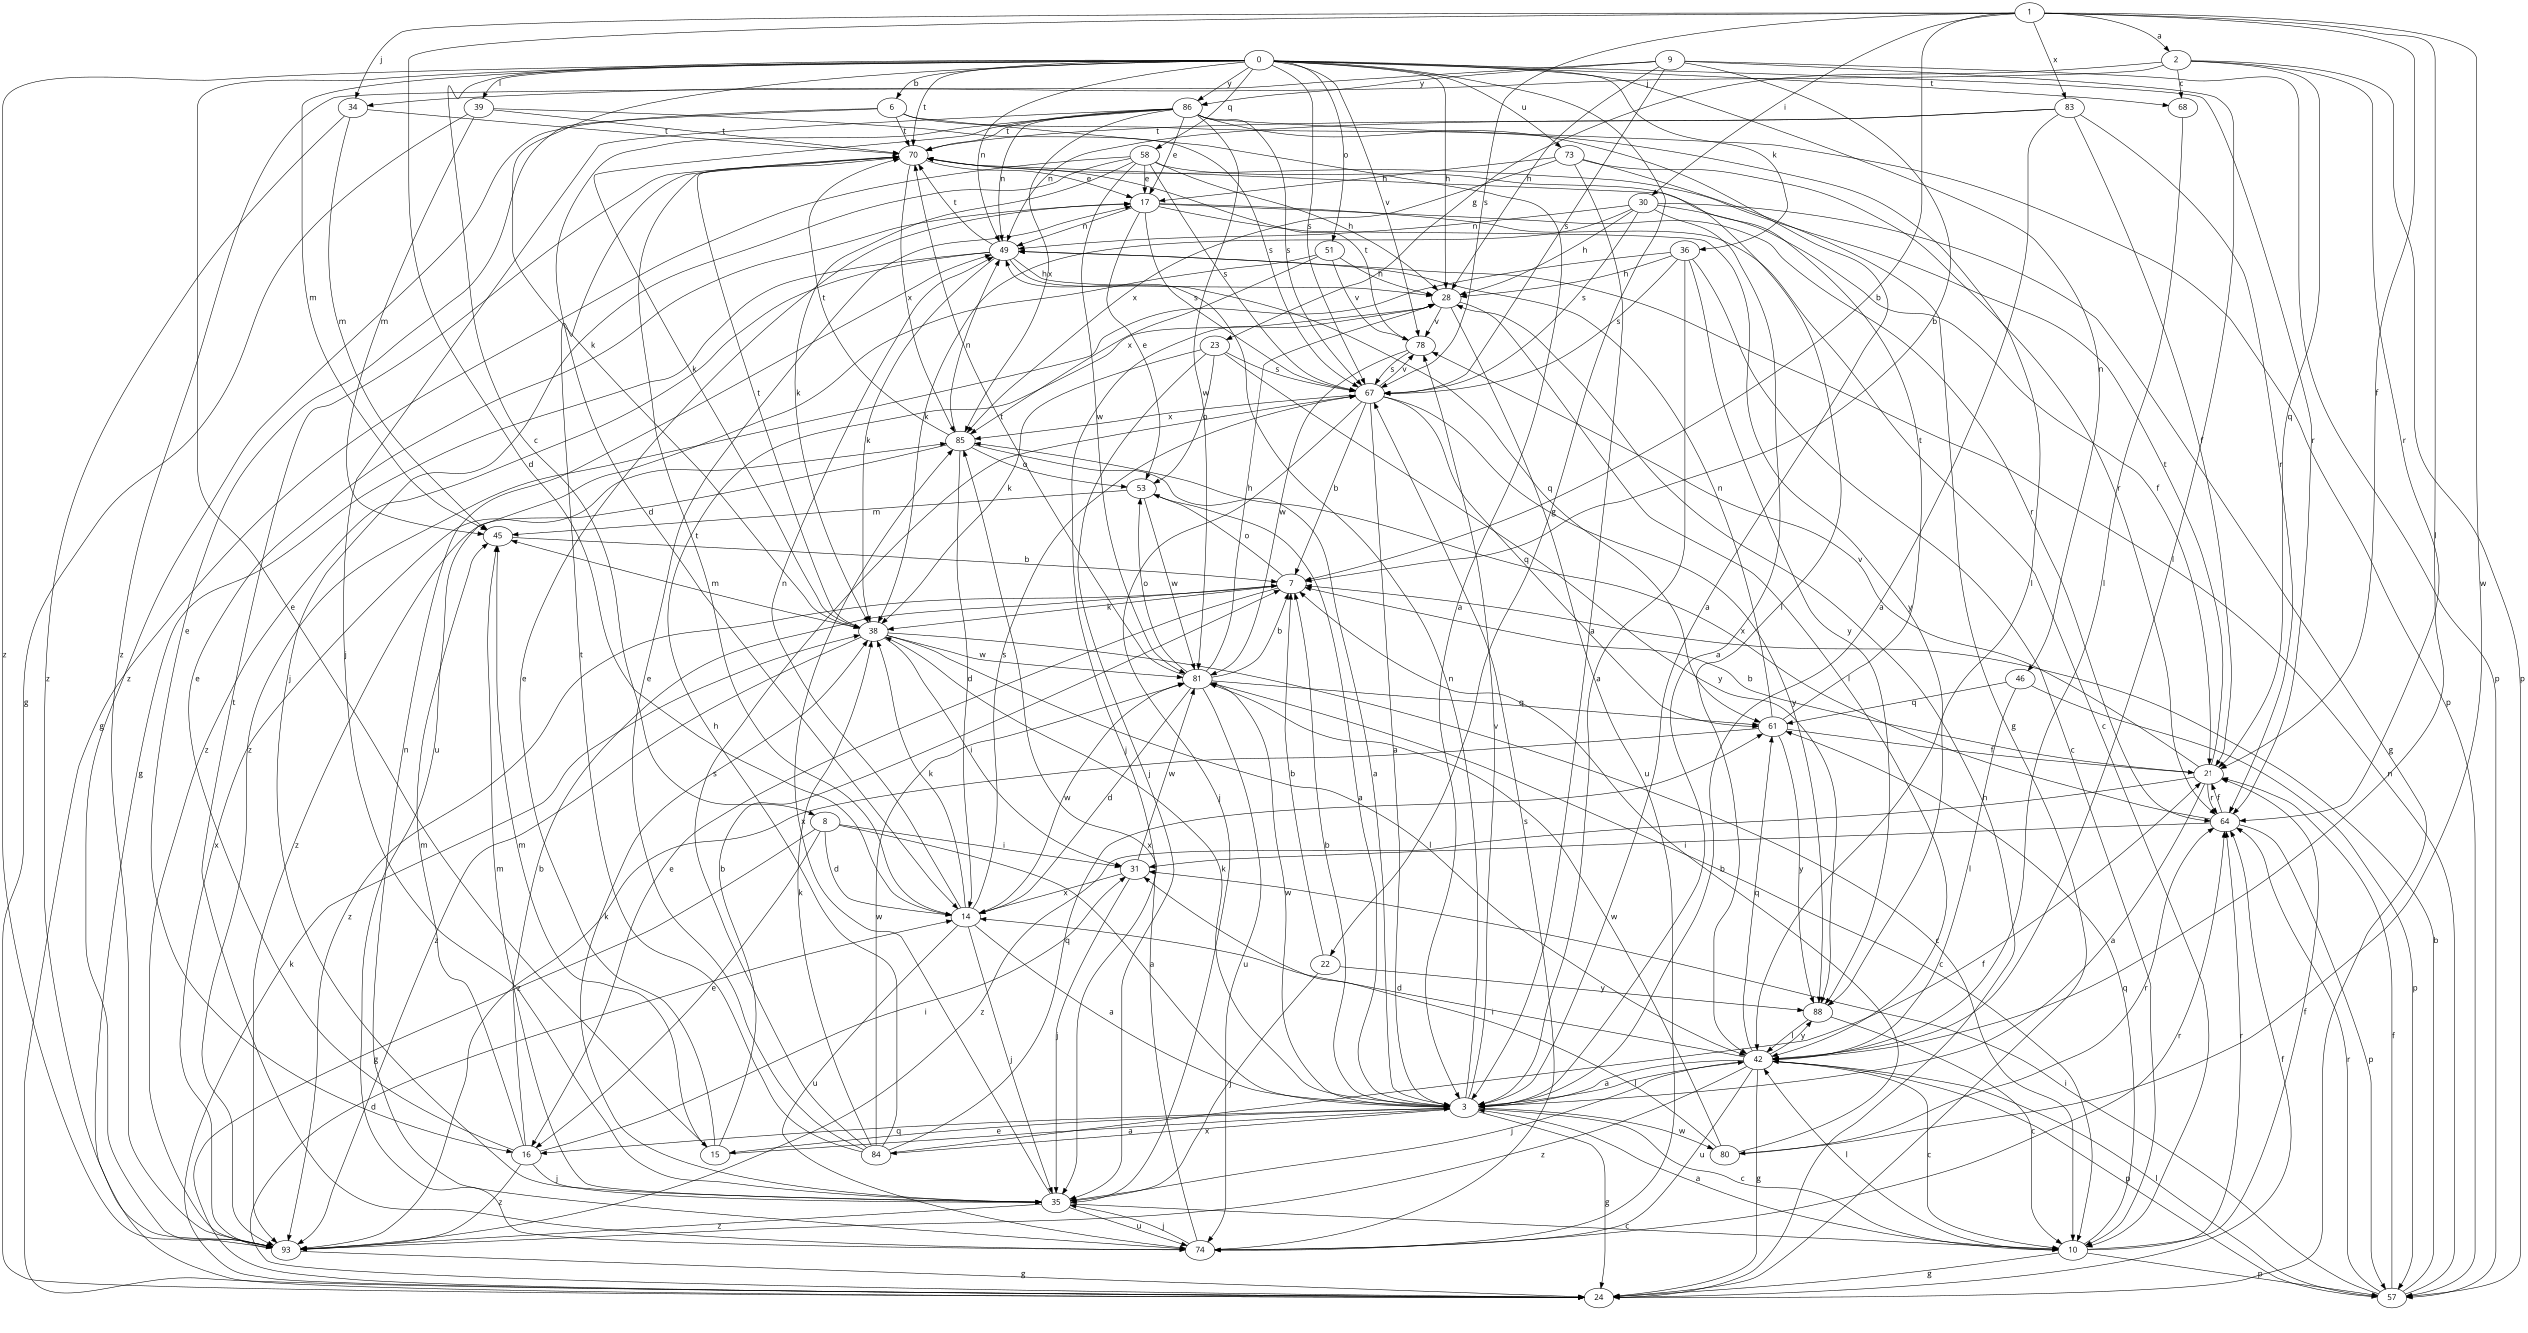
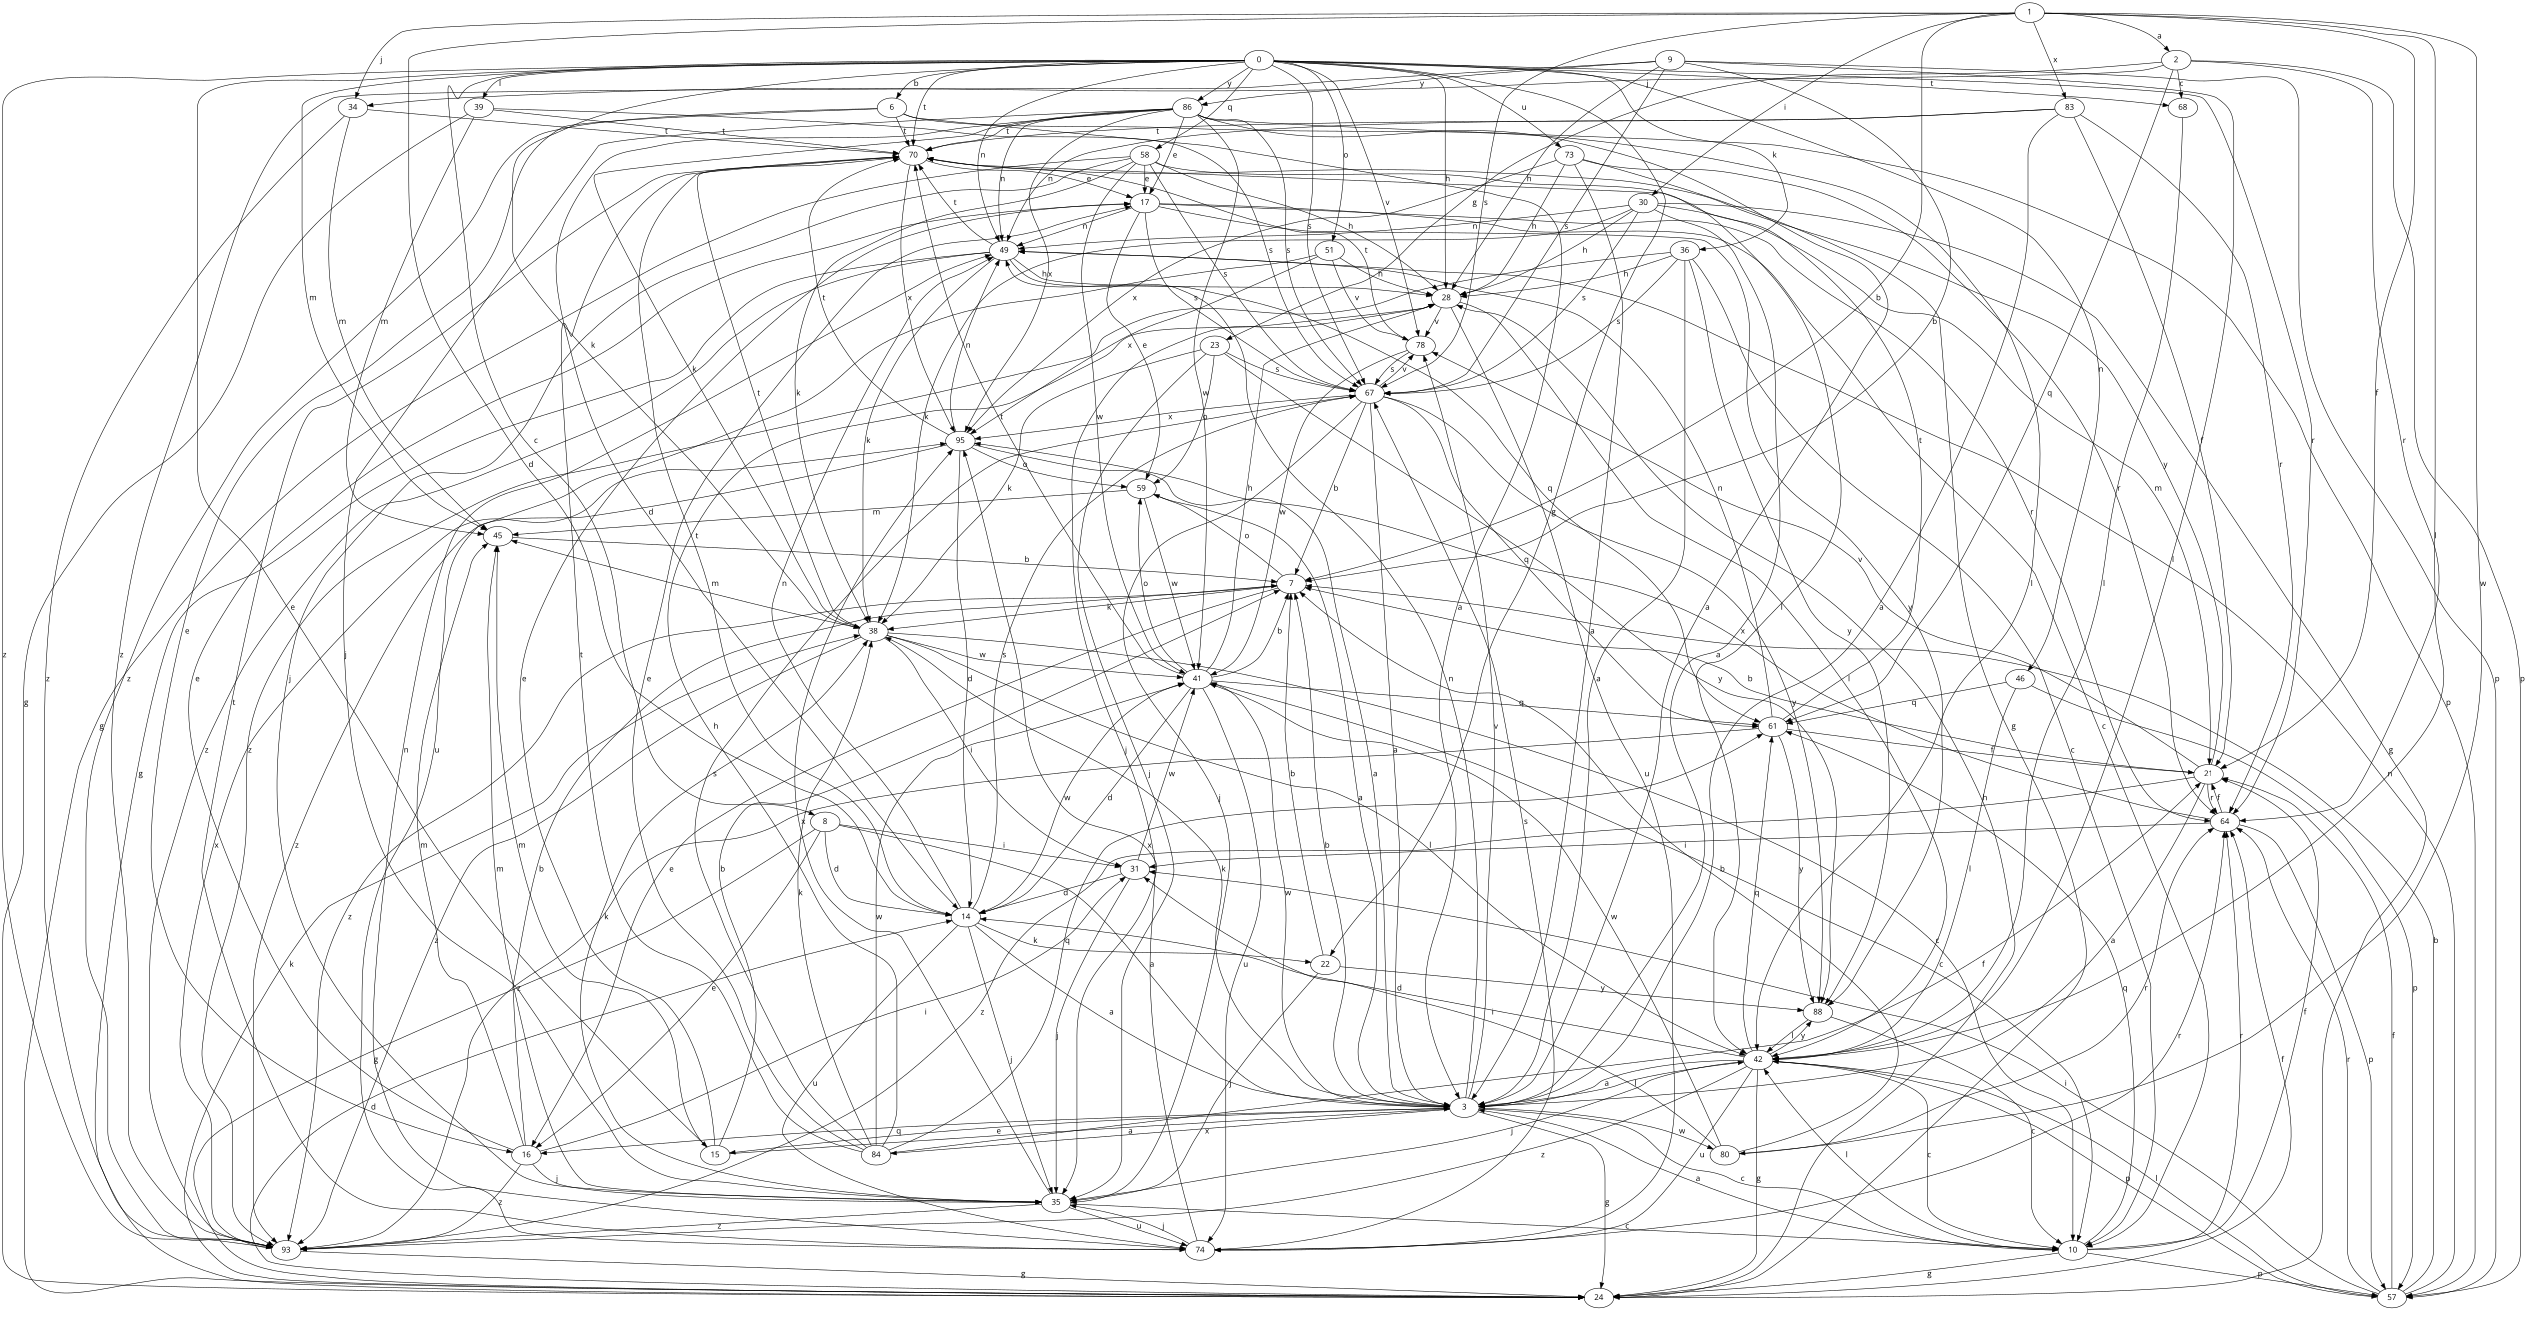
(1321, 183) -> (1521, 241)
(2302, 368) -> (2026, 430)
(960, 441) -> (960, 441)
(2165, 465) -> (2165, 465)
(1142, 489) -> (1142, 489)
(2158, 489) -> (2158, 489)
(1197, 679) -> (1197, 679)
(923, 777) -> (1140, 952)
(1066, 893) -> (1066, 893)
